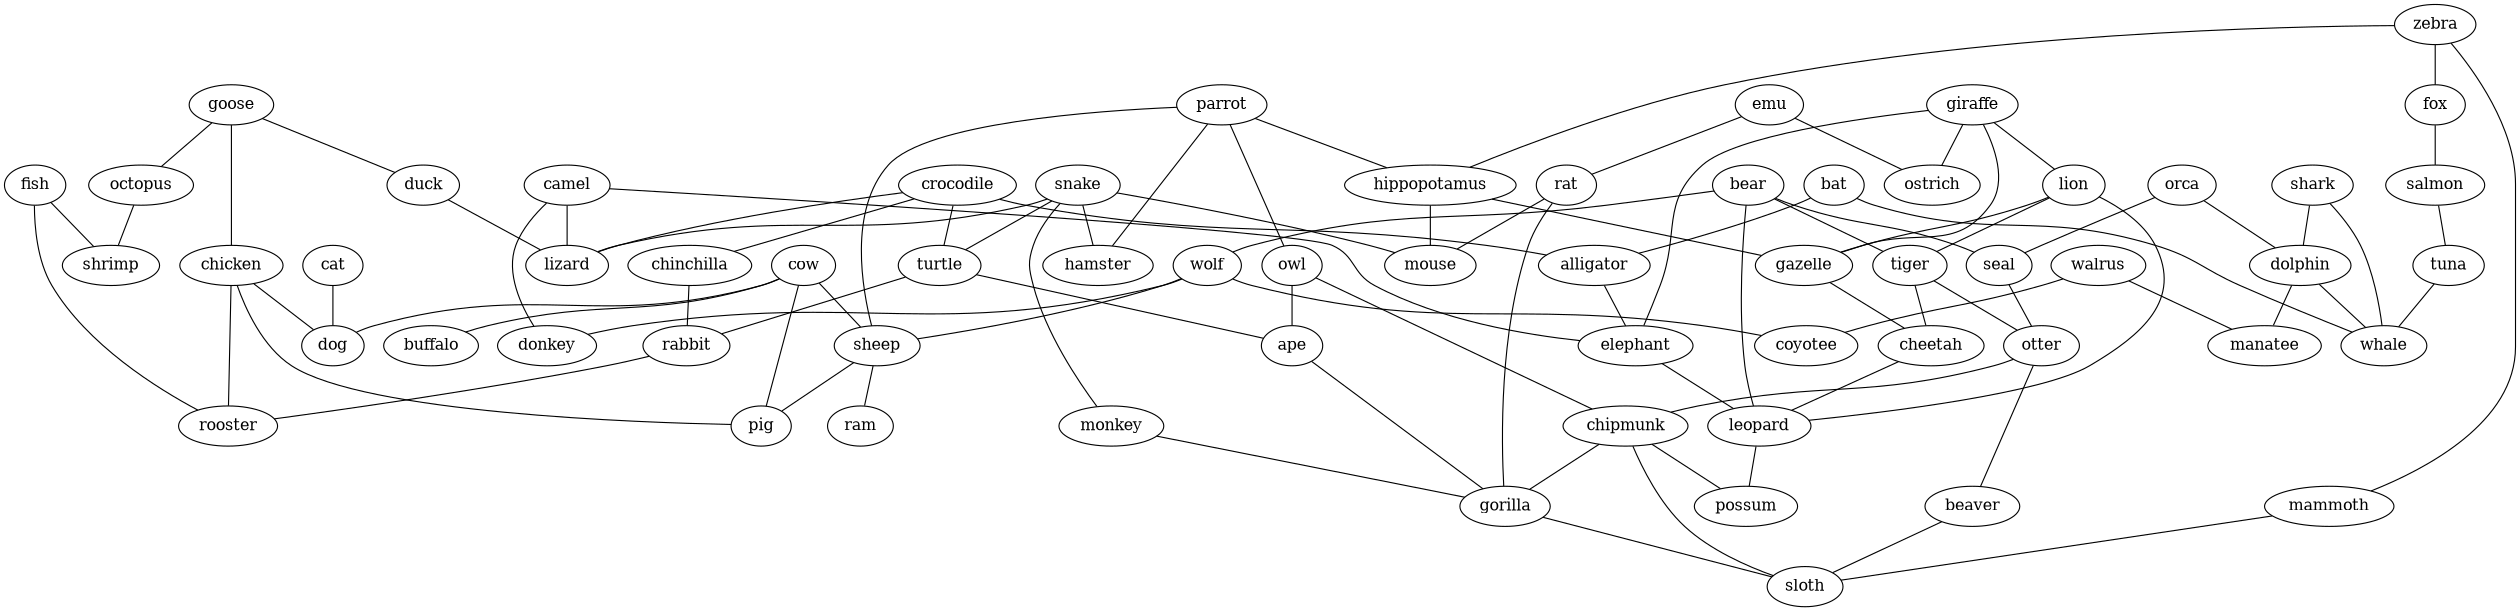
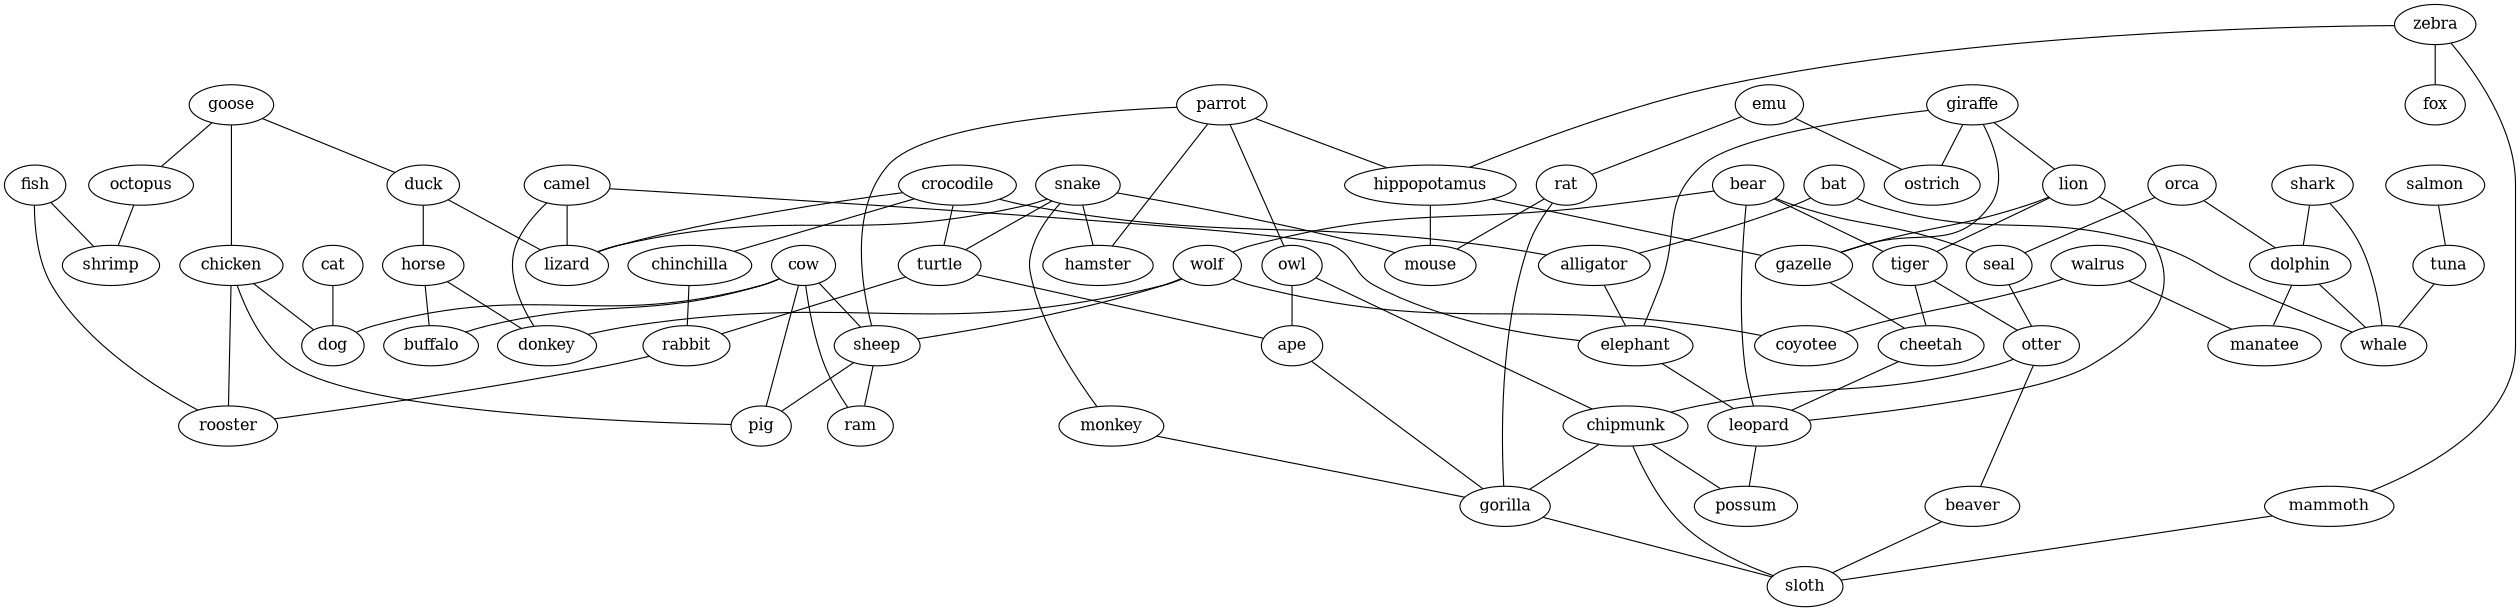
(2435, 145) -> none
none -> (423, 265)
none -> (819, 349)
